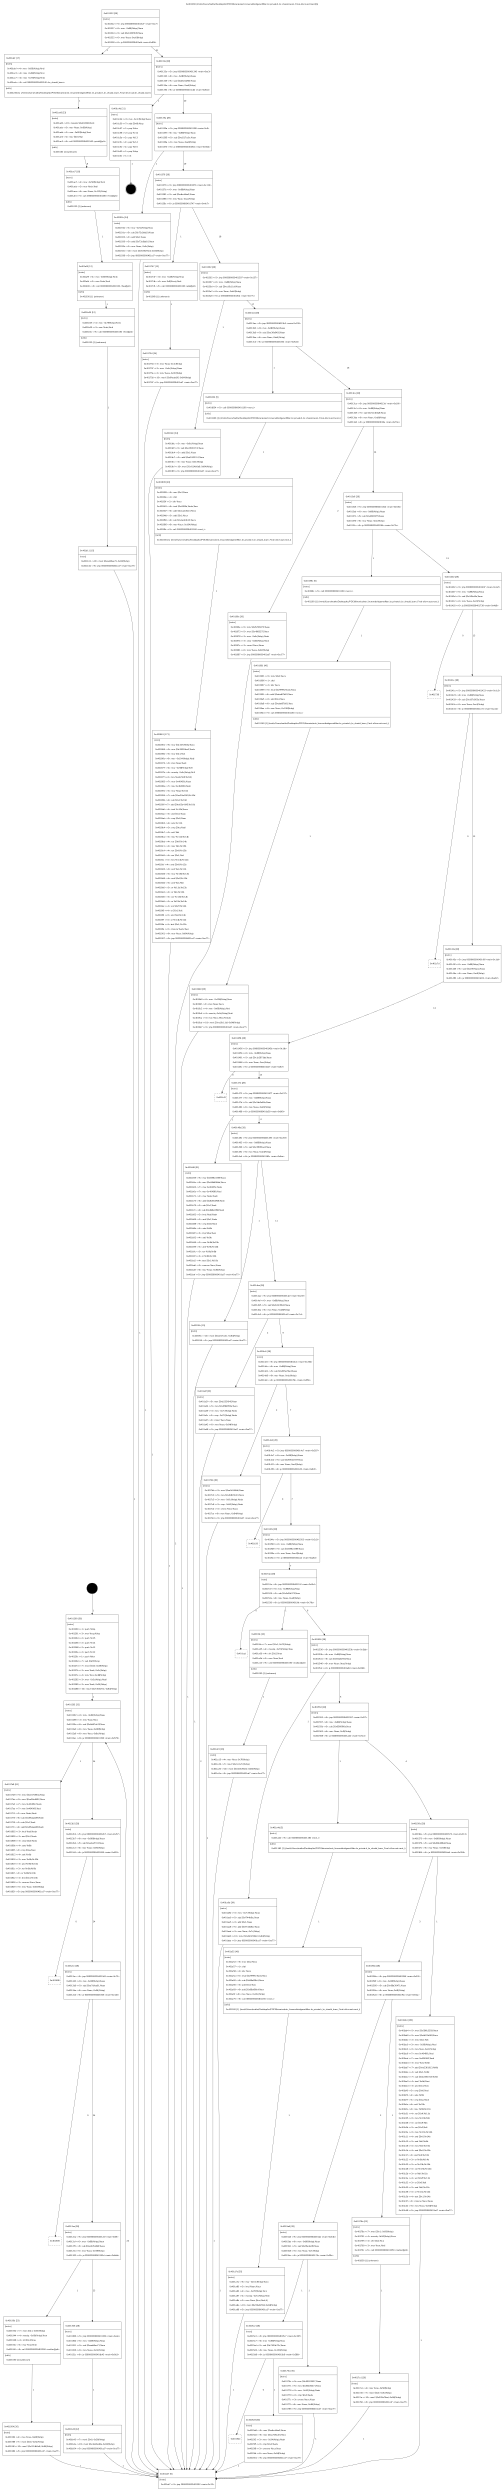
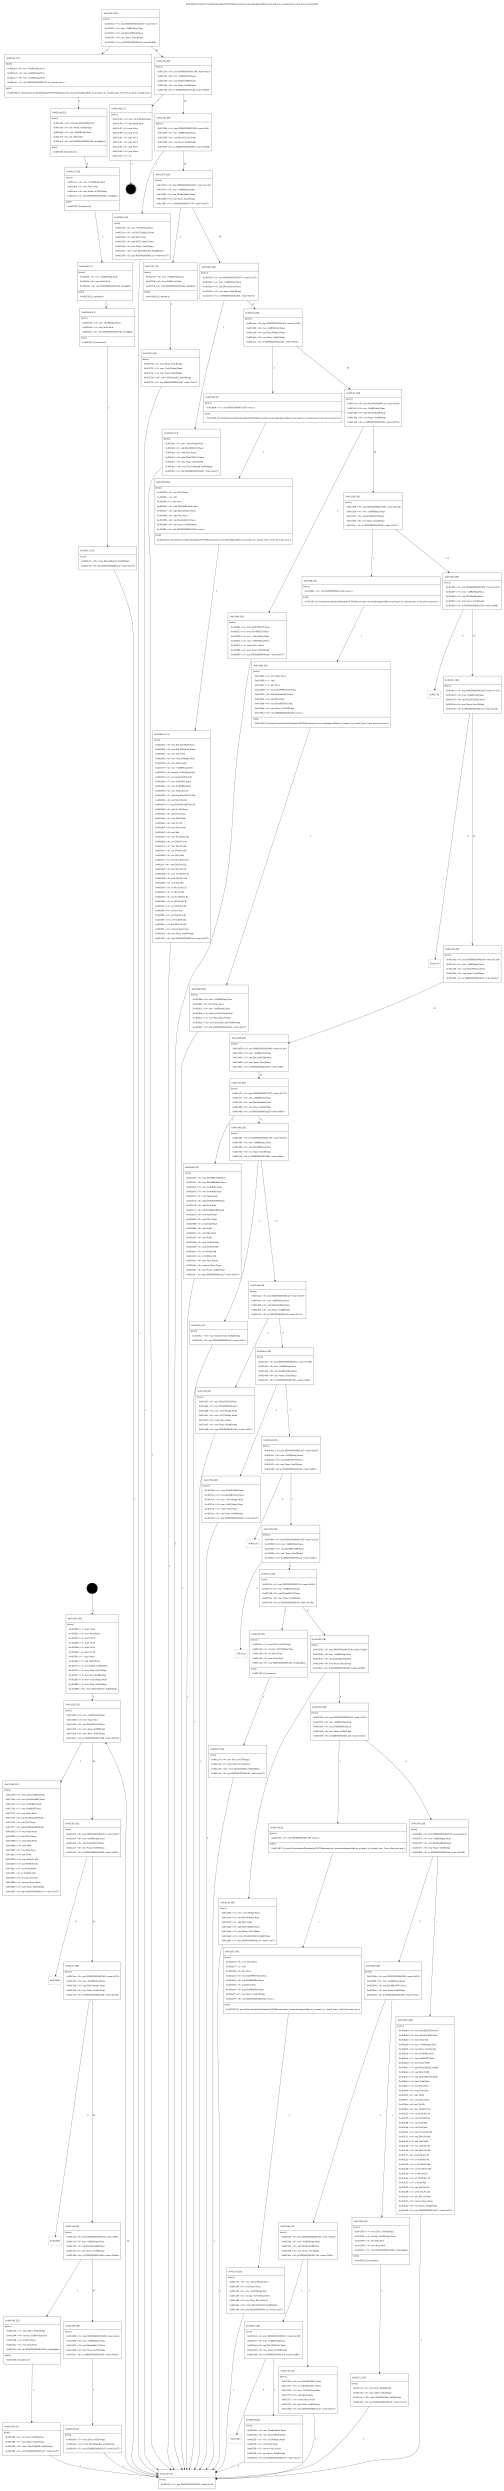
(221, 1097) -> none
(244, 1624) -> (244, 1603)
